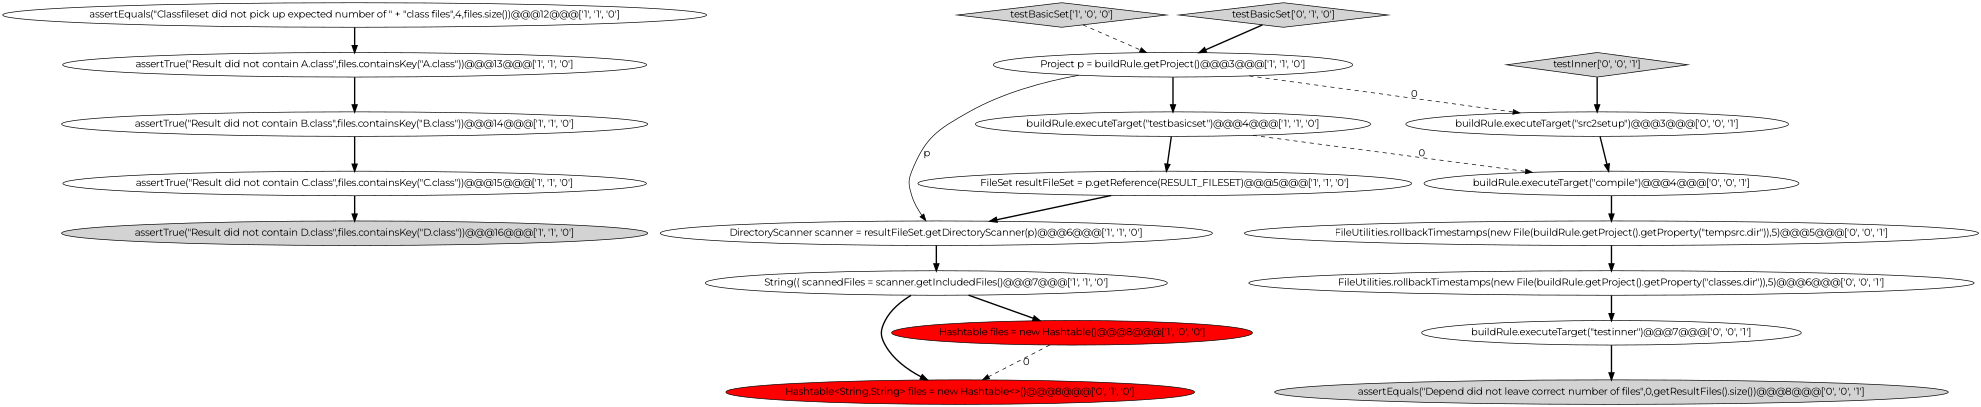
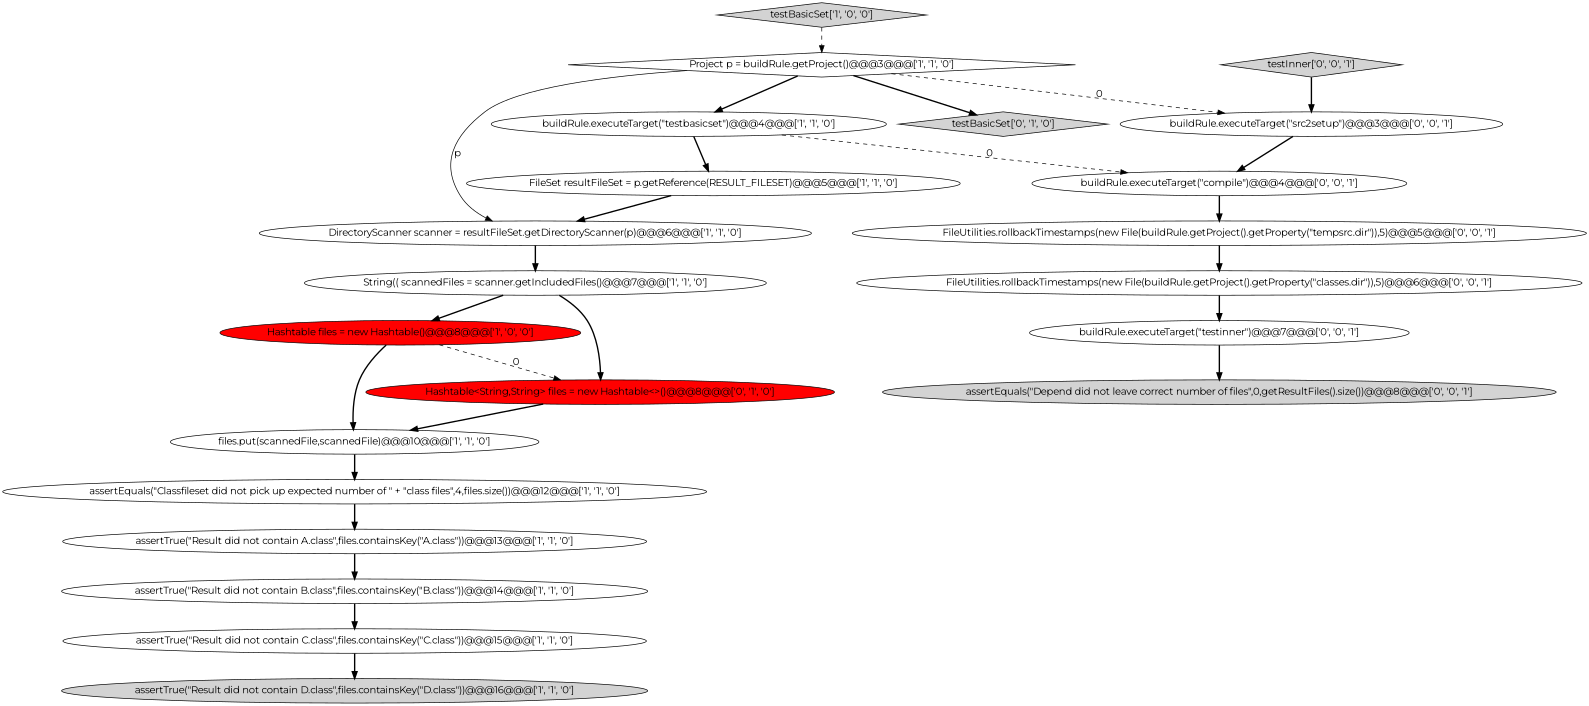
(1234, 37) -> (912, 94)
(1173, 65) -> (822, 65)
none -> (355, 442)
